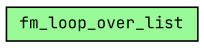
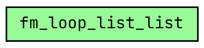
(102, 24) -> (102, 24)
